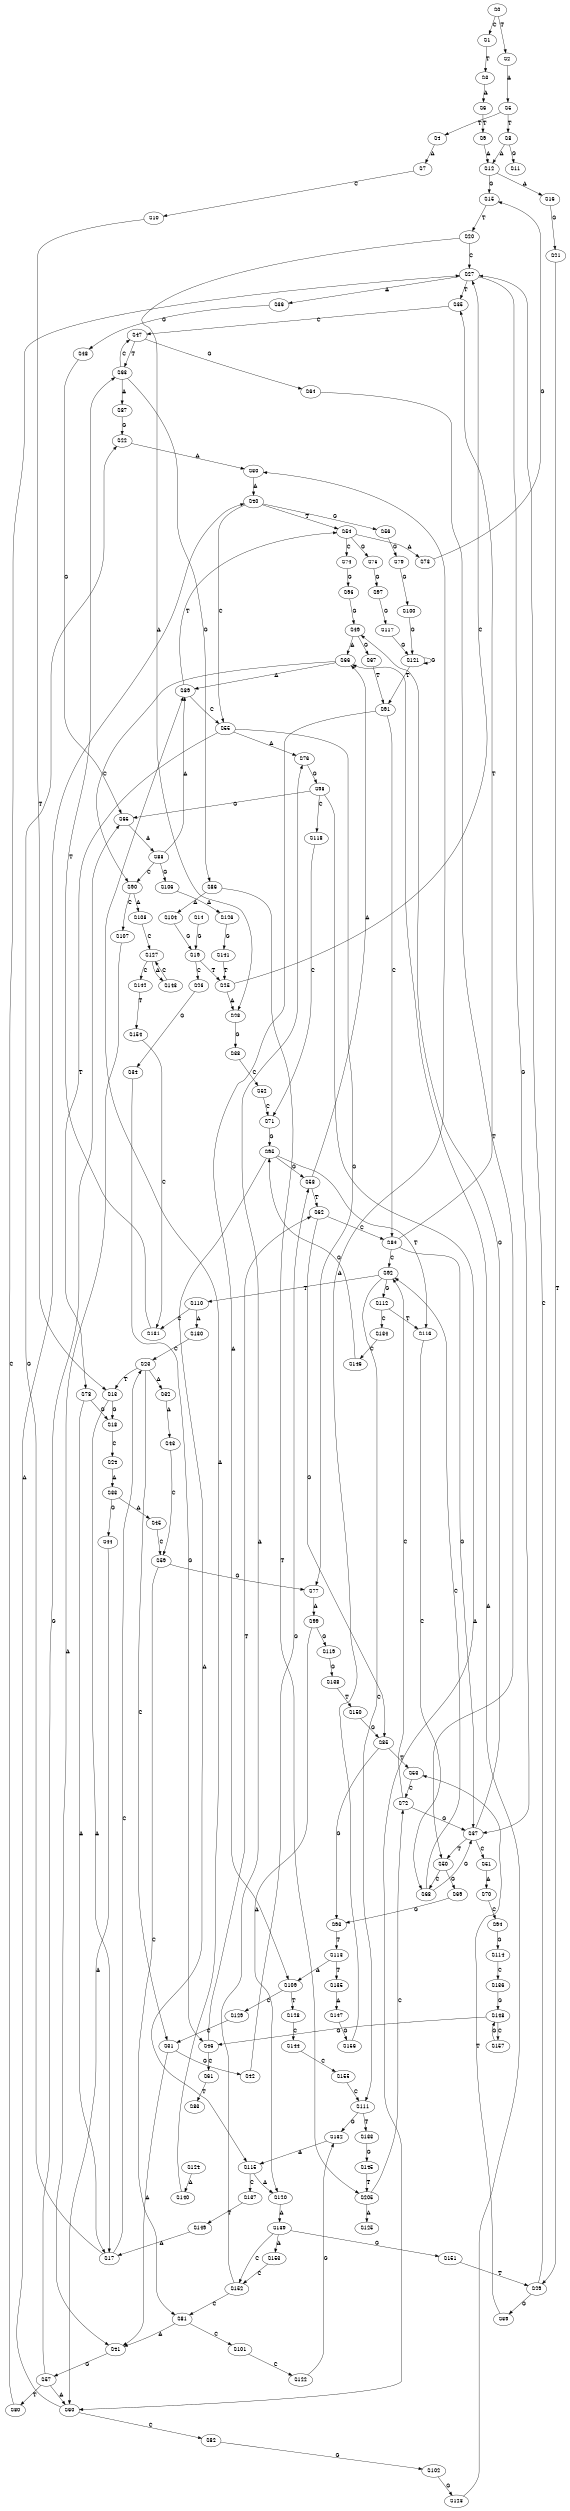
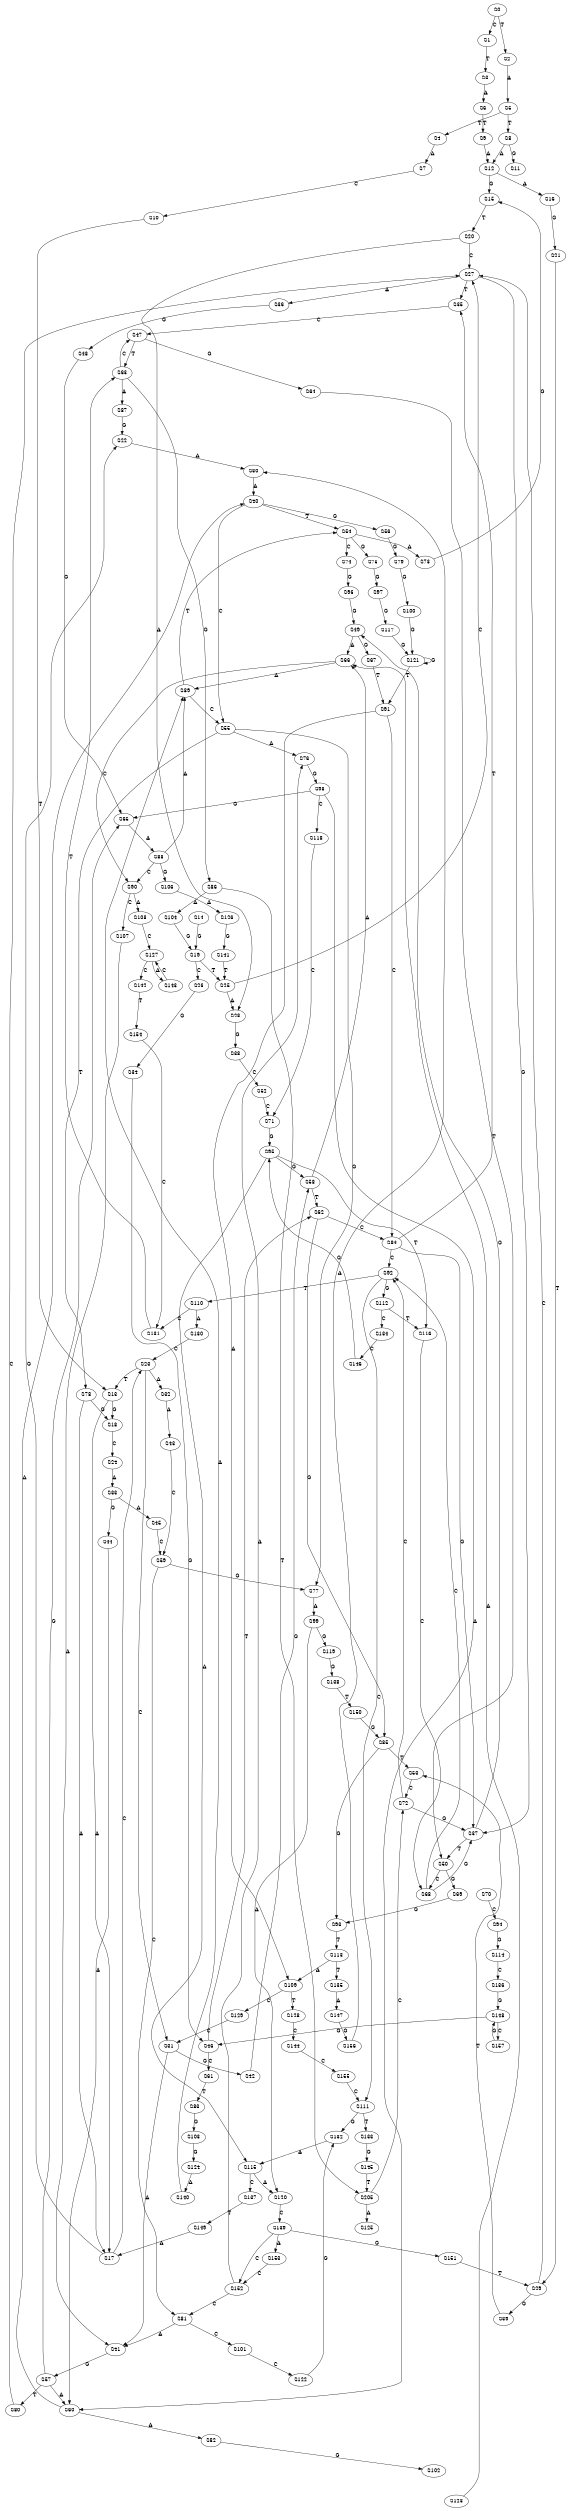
(486, 1864) -> none
none -> (194, 2137)
(281, 2213) -> (281, 2213)
(151, 2425) -> (151, 2425)
(444, 2485) -> none
